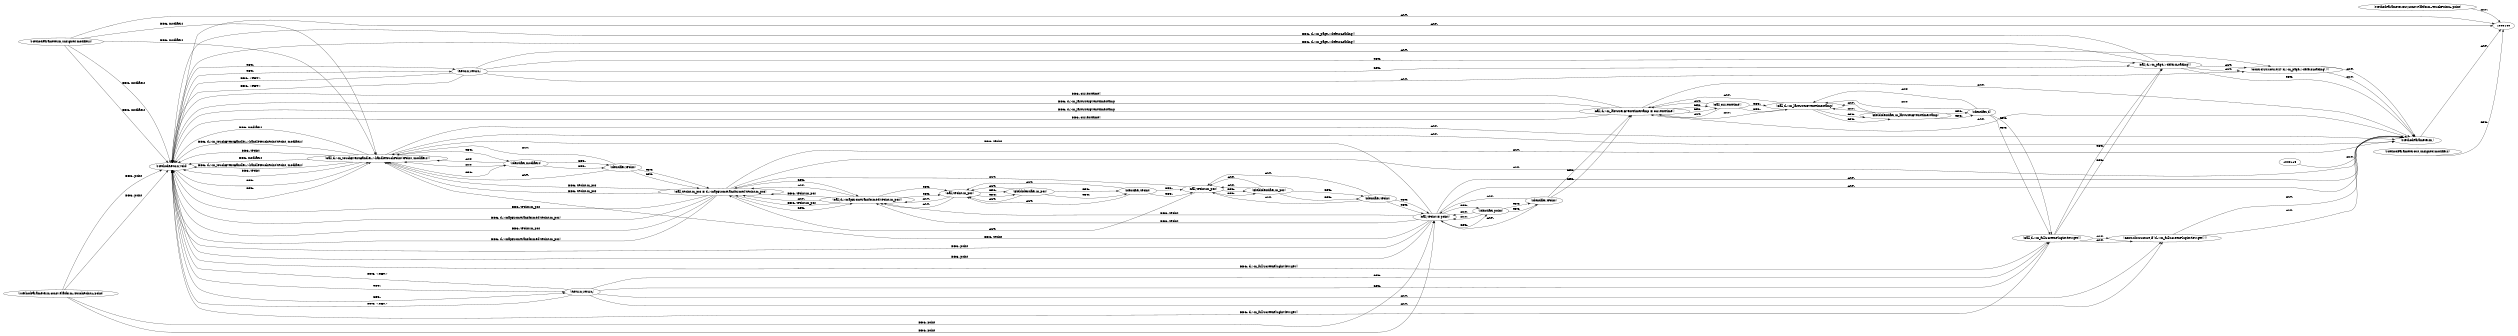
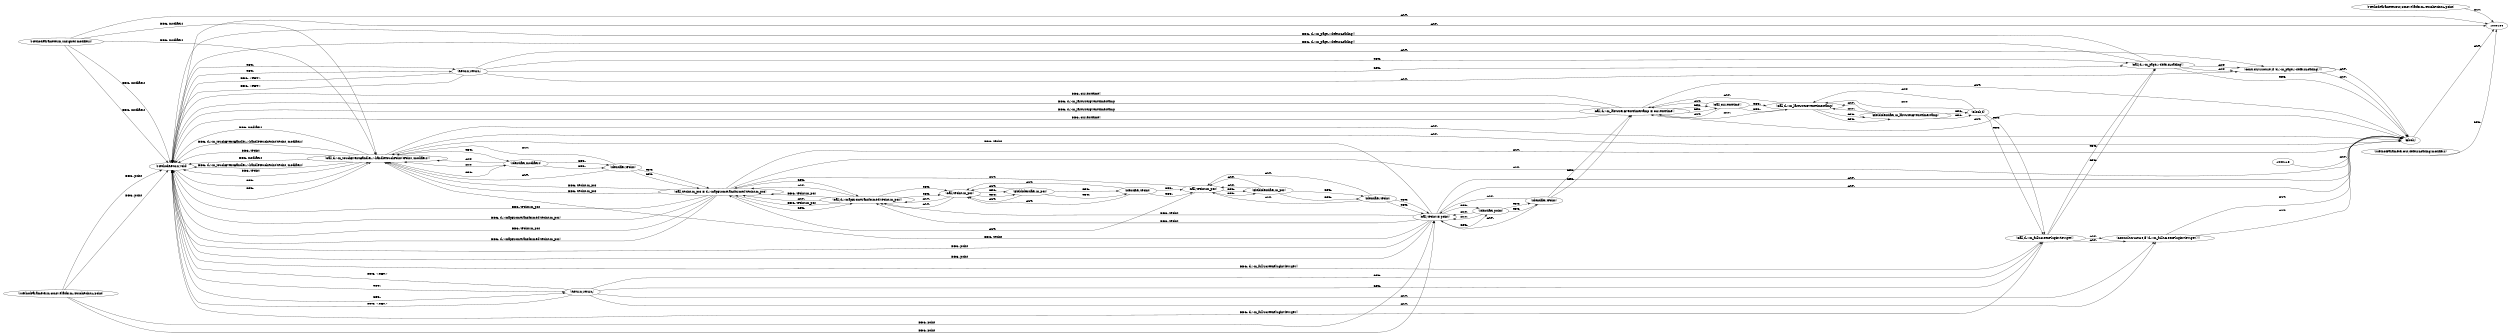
(1982, 112) -> (1978, 112)
(2417, 141) -> (2411, 141)
(2417, 152) -> (2411, 152)
